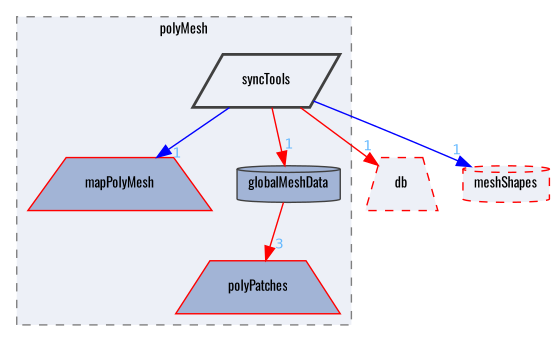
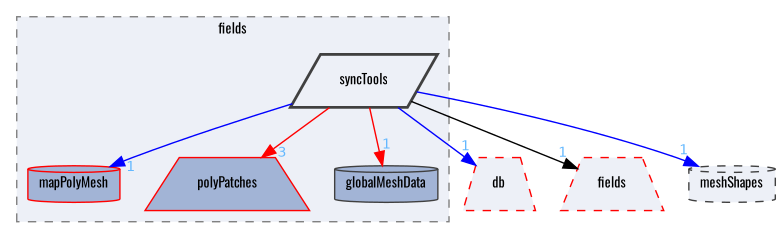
(184, 30) -> (233, 30)
(334, 132) -> (431, 132)
(120, 184) -> (74, 184)
(506, 184) -> (732, 184)
none -> (612, 184)
(277, 225) -> (301, 128)
